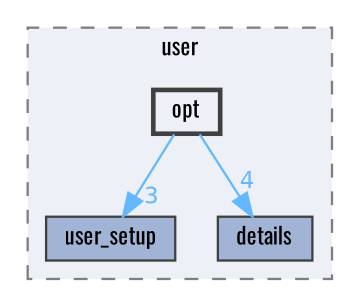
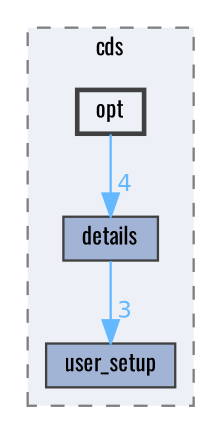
(180, 50) -> (111, 50)
(155, 165) -> (111, 291)
